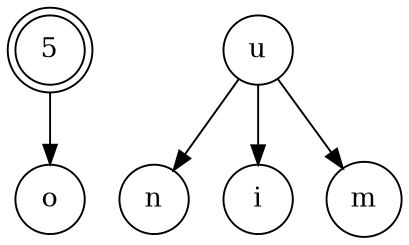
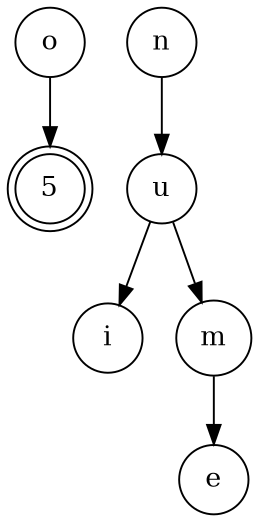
(212, 117) -> (162, 106)
(50, 118) -> (50, 102)
none -> (214, 480)
